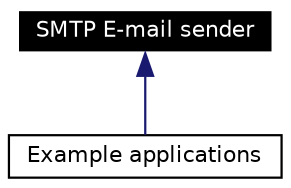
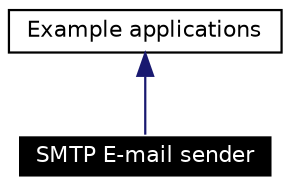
(145, 106) -> (145, 106)
